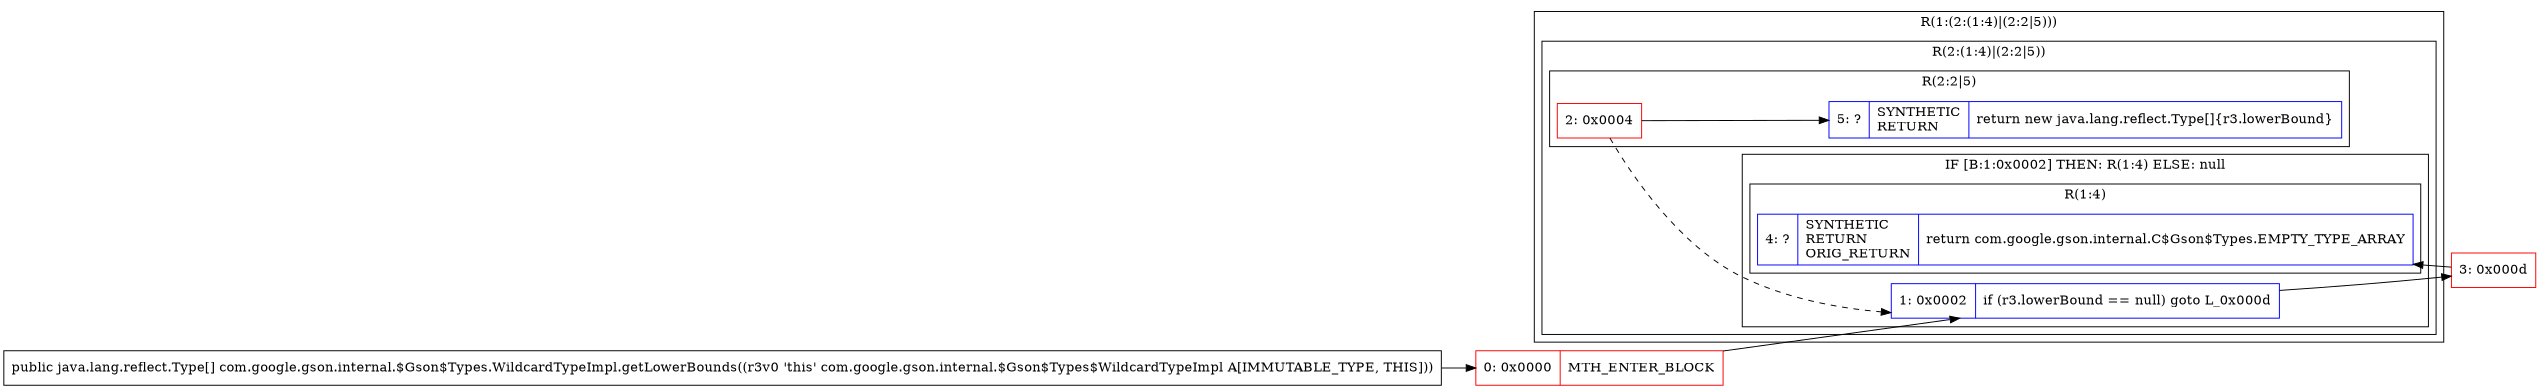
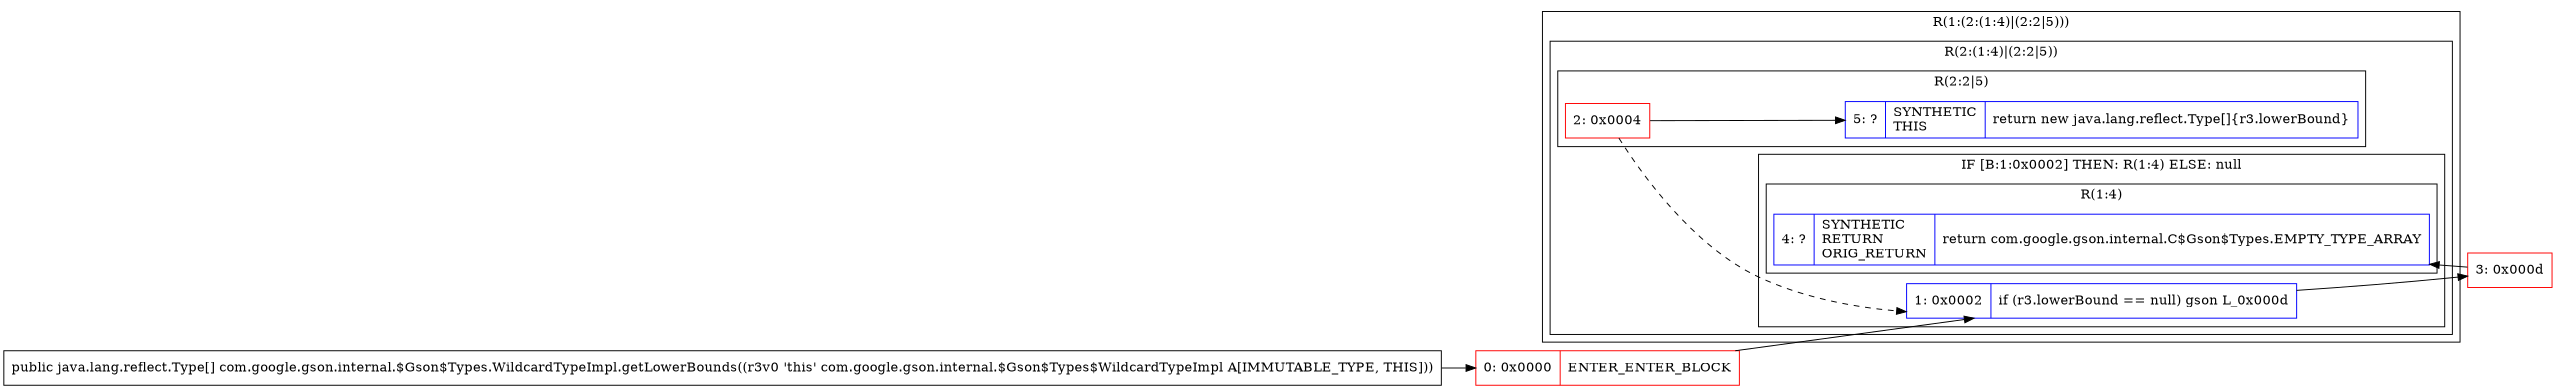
(1908, 126) -> (1911, 126)
(2128, 300) -> (2144, 300)
(1642, 368) -> (1650, 368)
